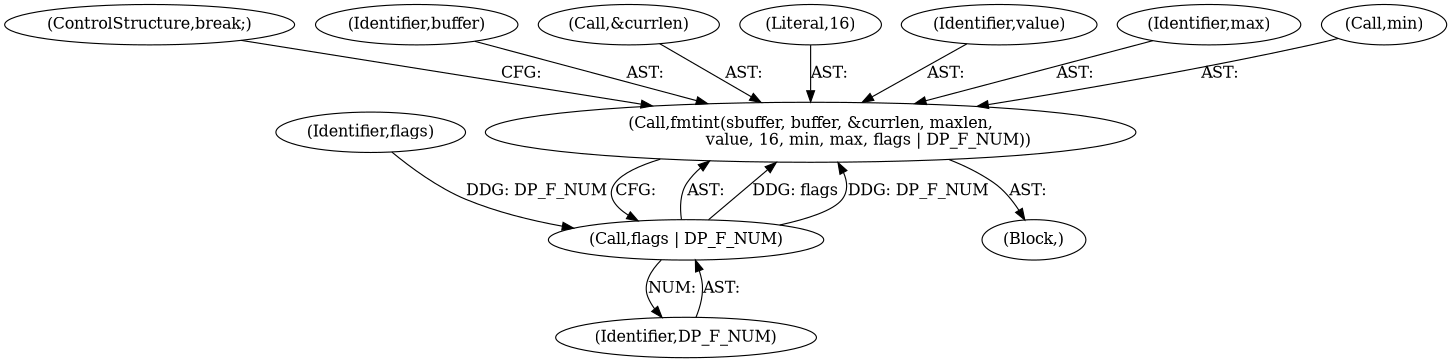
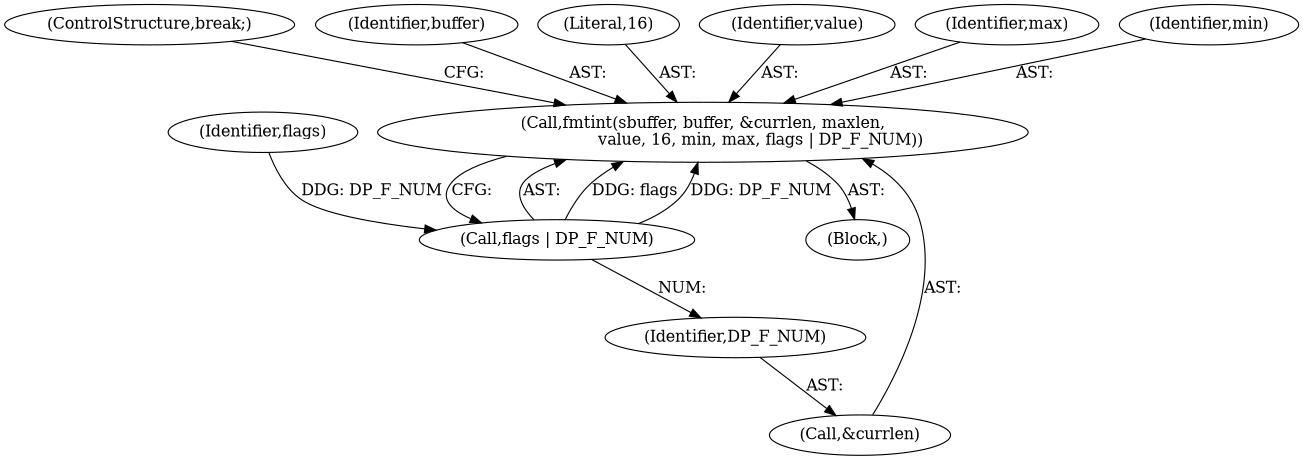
(1384, 25) -> (1209, 25)
(702, 294) -> (793, 383)
